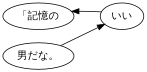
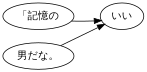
(90, 11) -> (83, 21)
